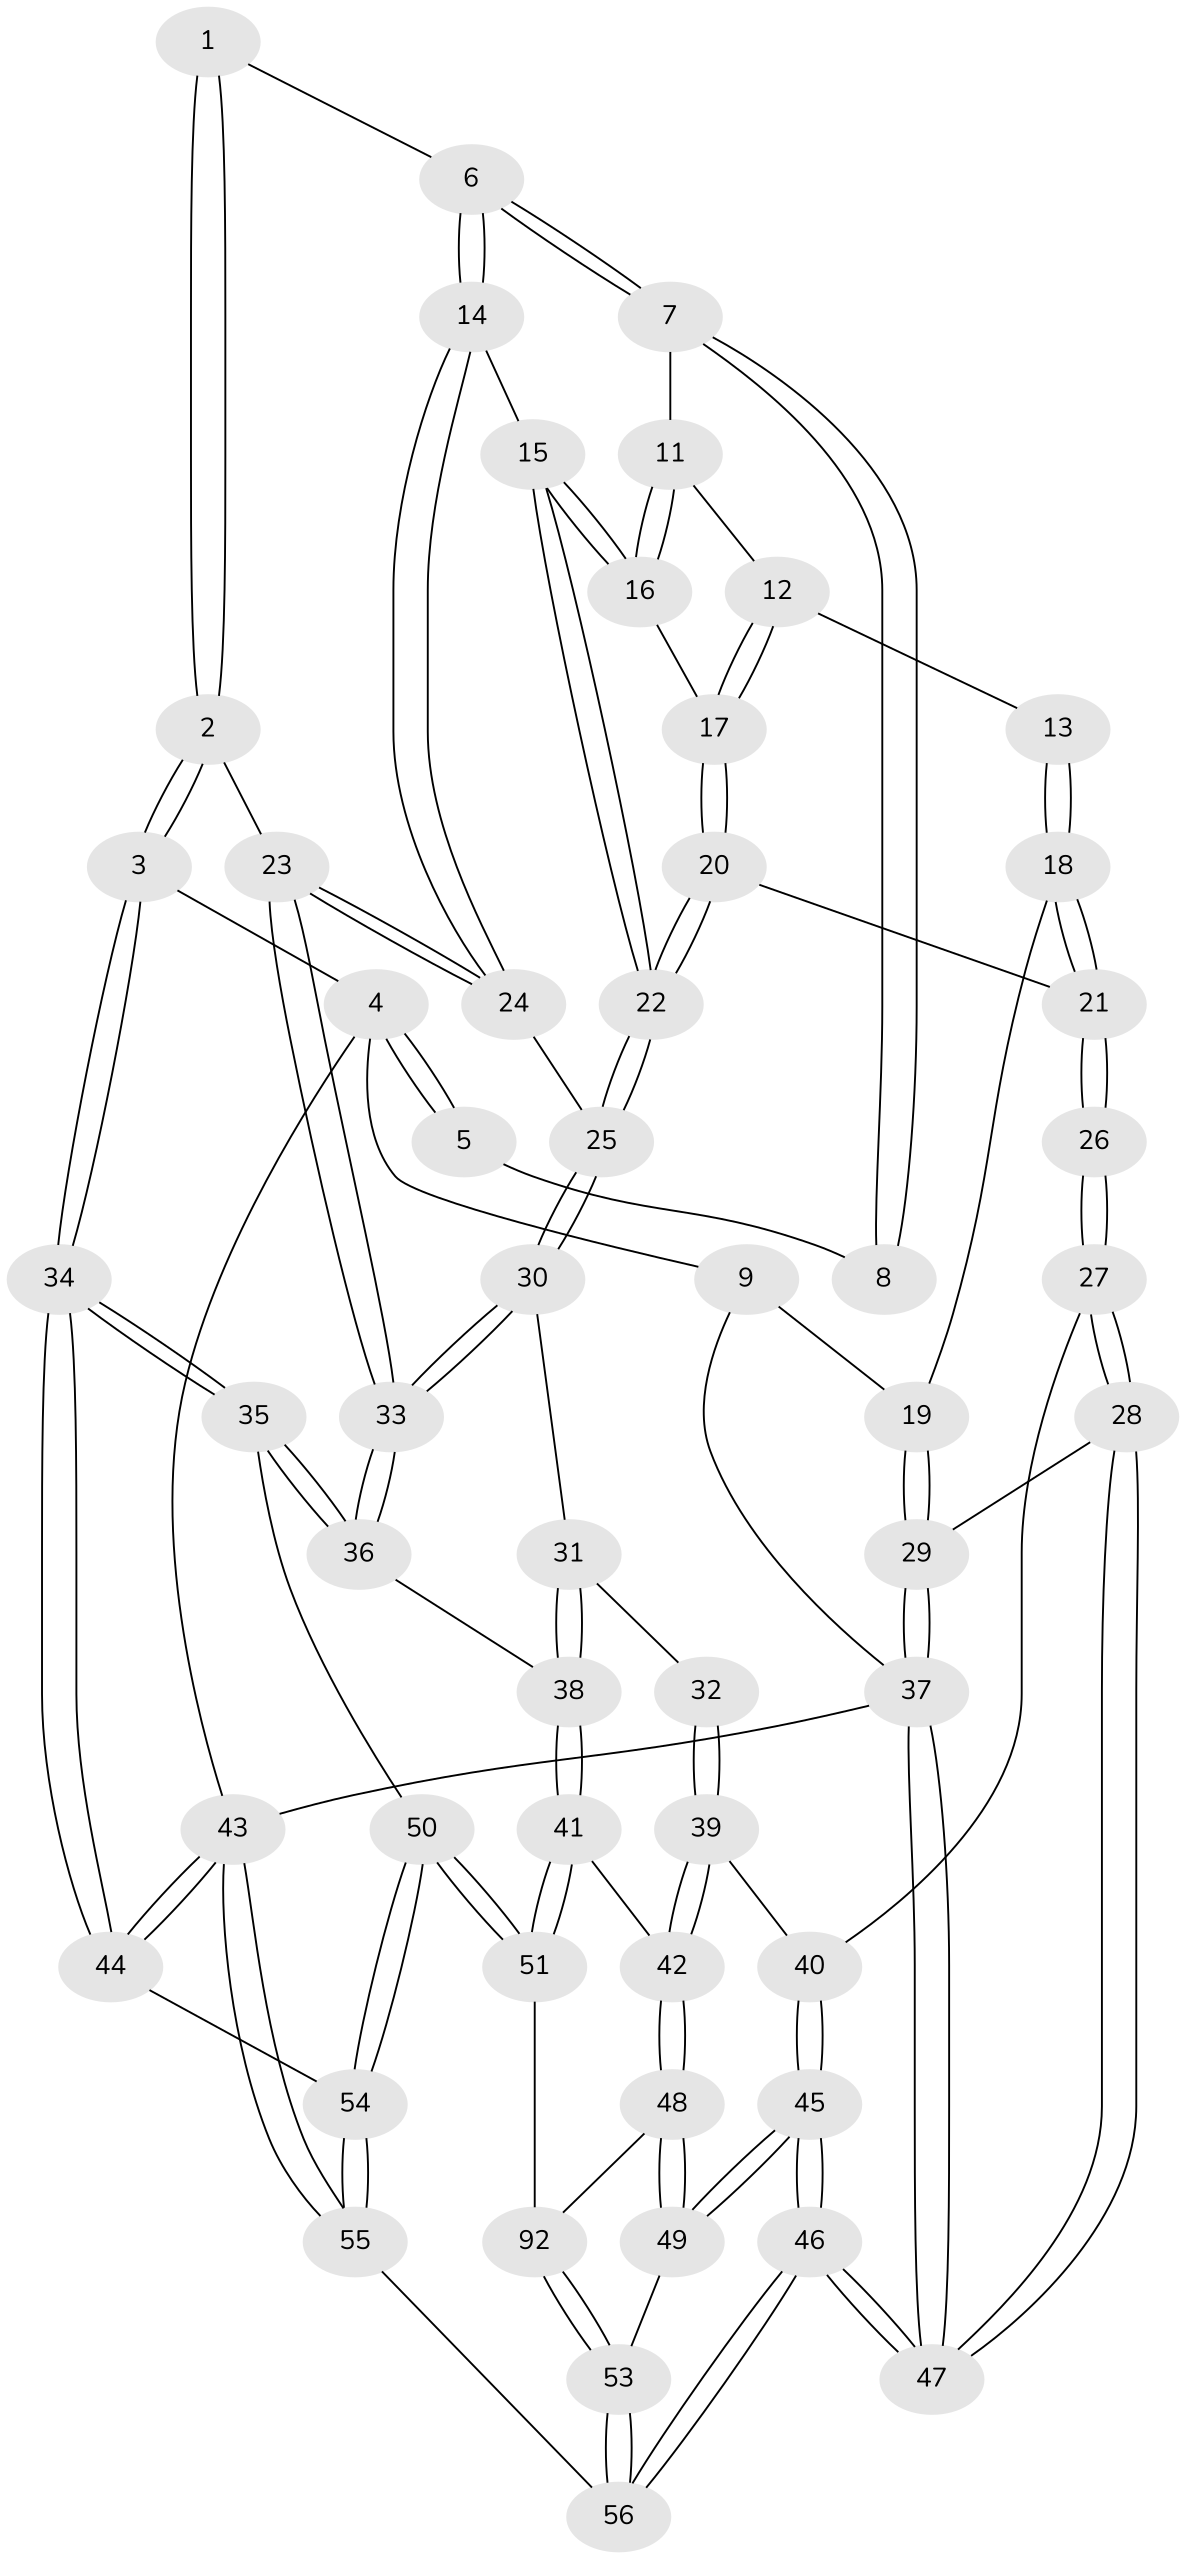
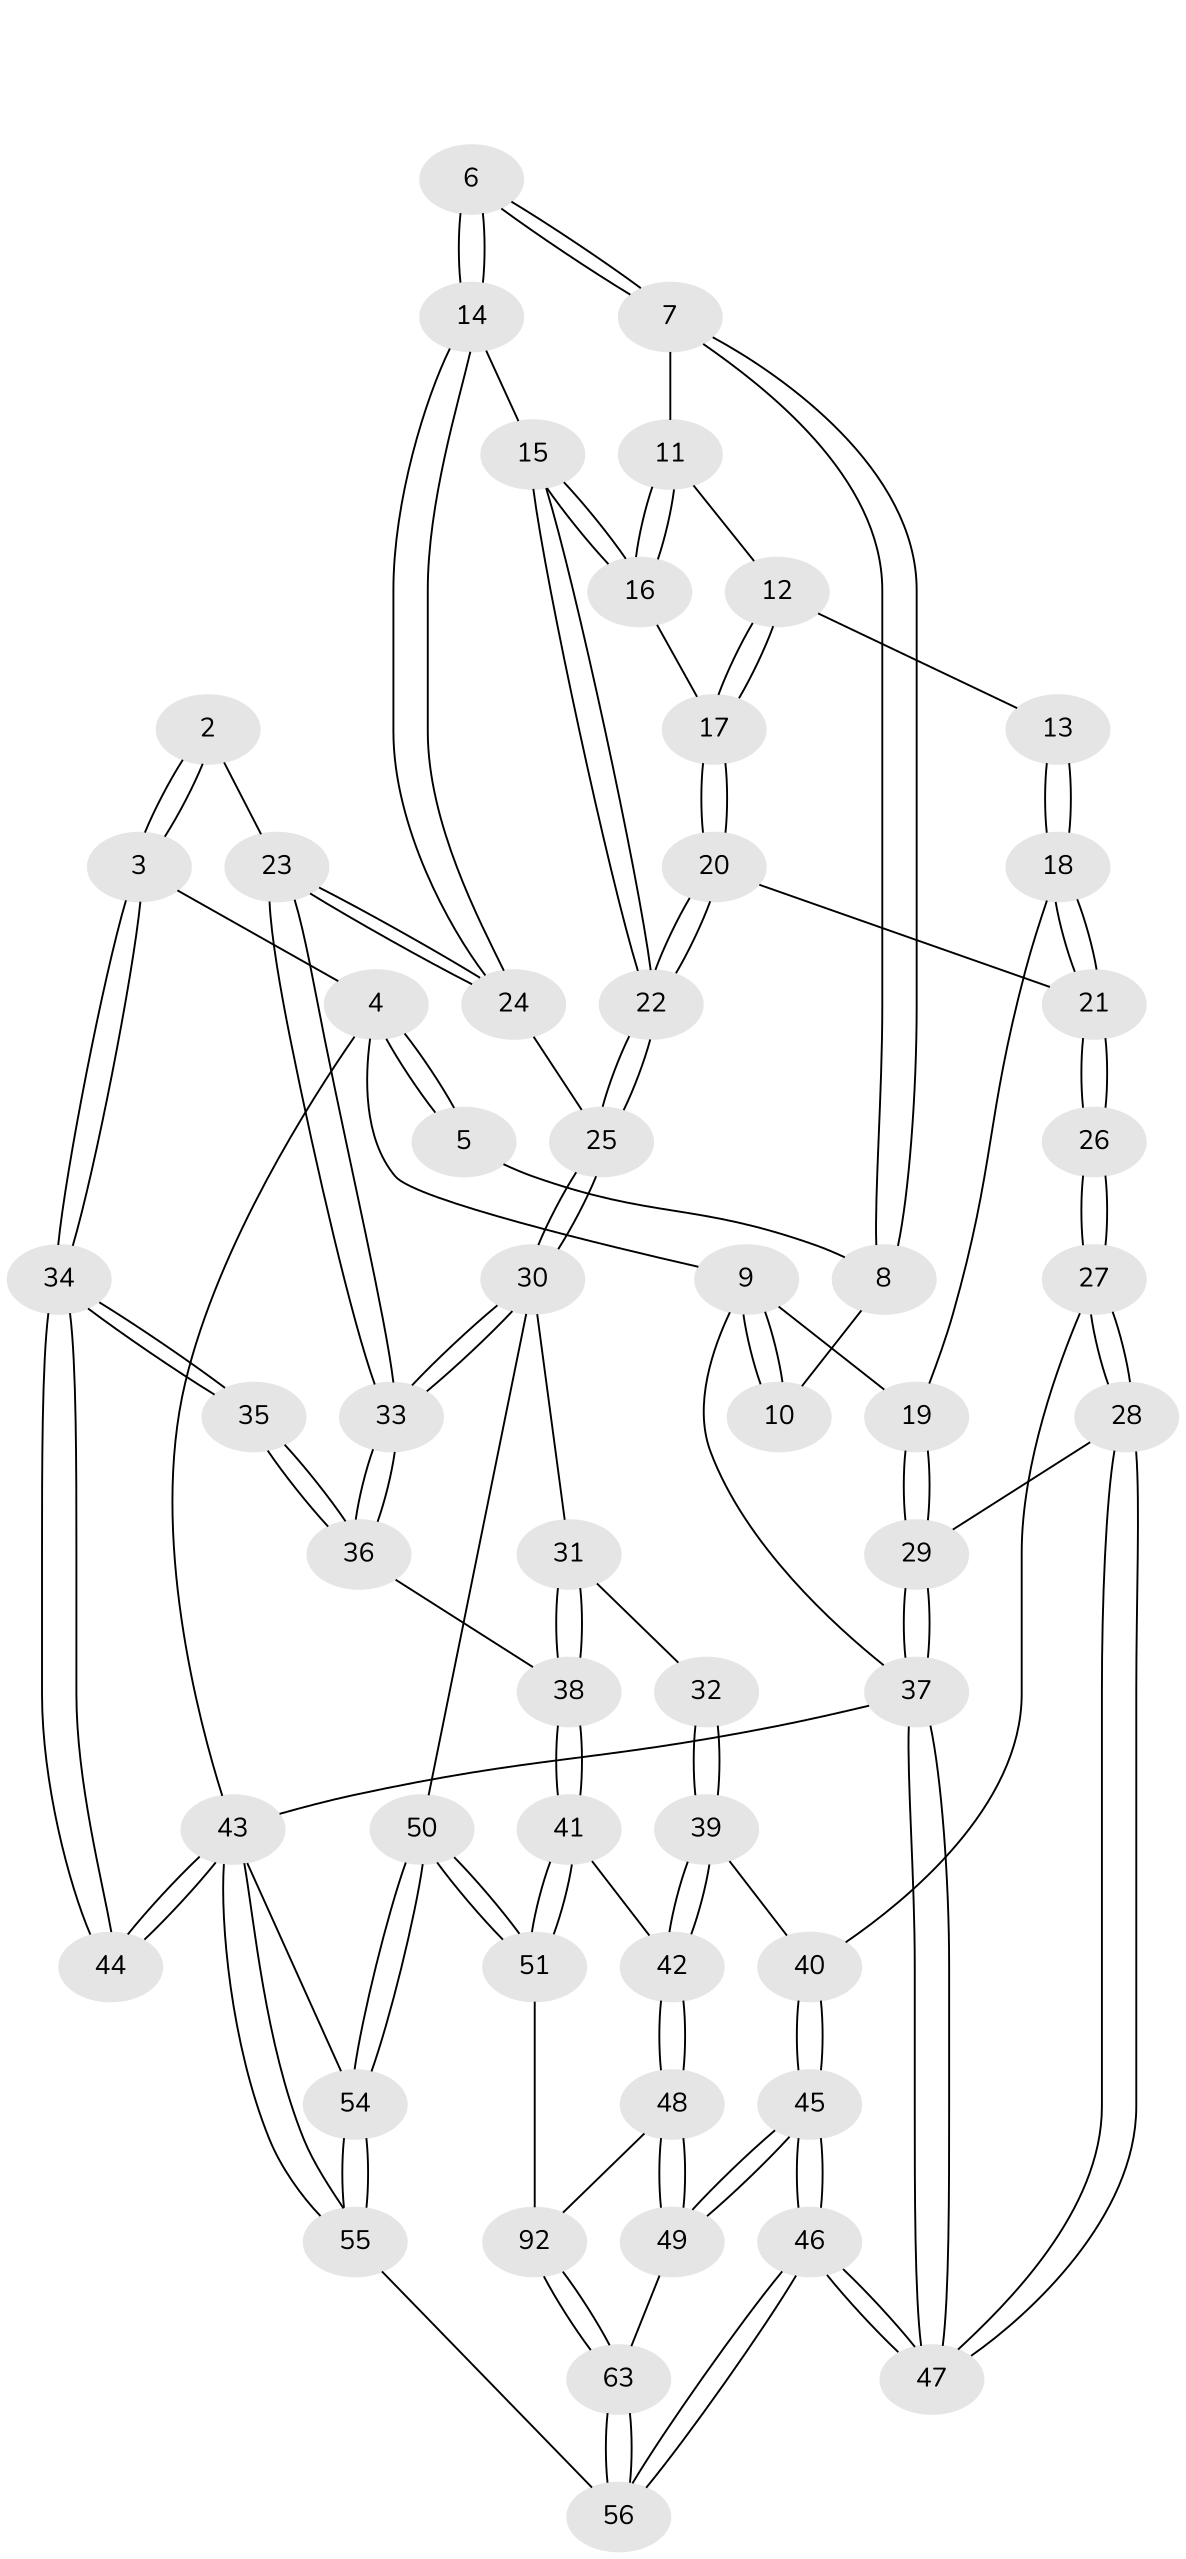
(208, 42) -> none
none -> (779, 1417)
(309, 1633) -> (477, 1555)
(225, 2031) -> (294, 1967)
(619, 2380) -> (619, 2380)
